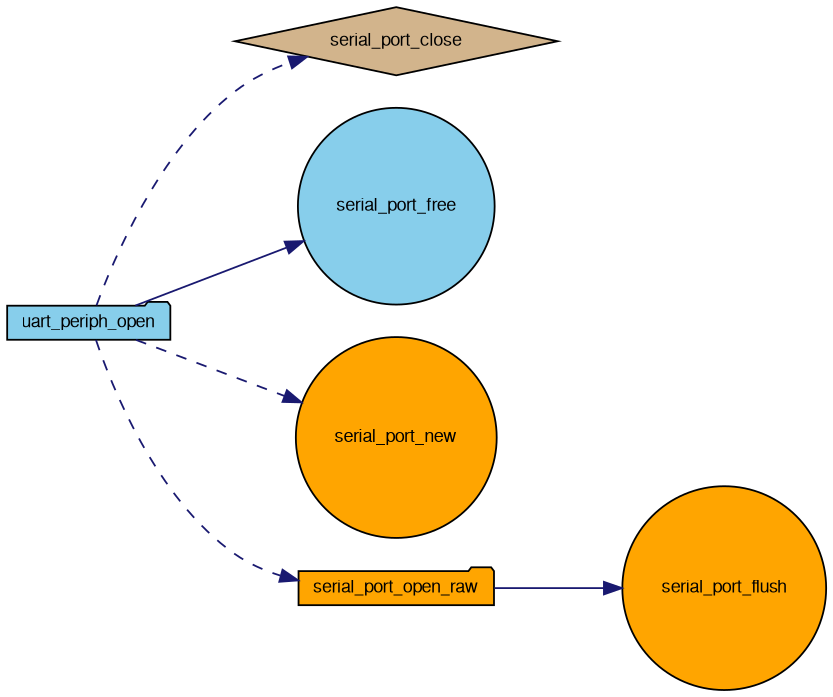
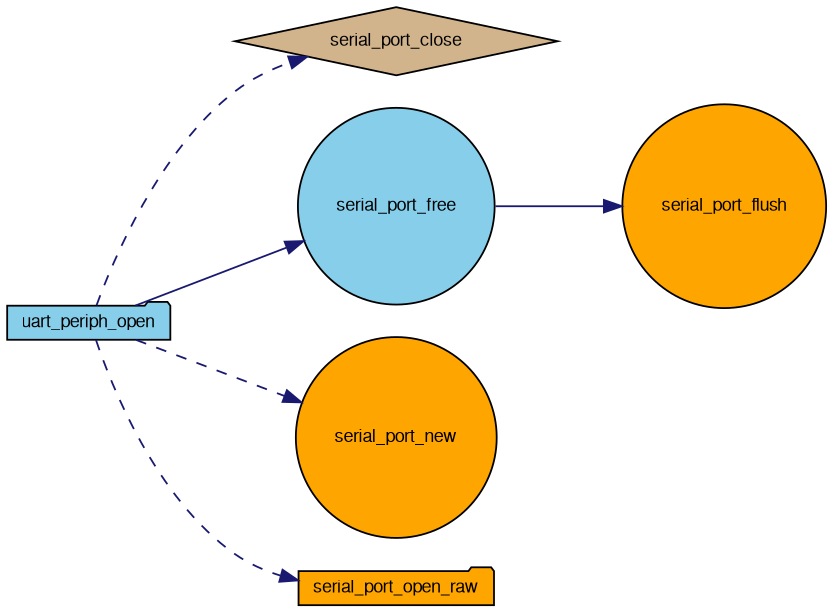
(549, 588) -> (549, 206)
